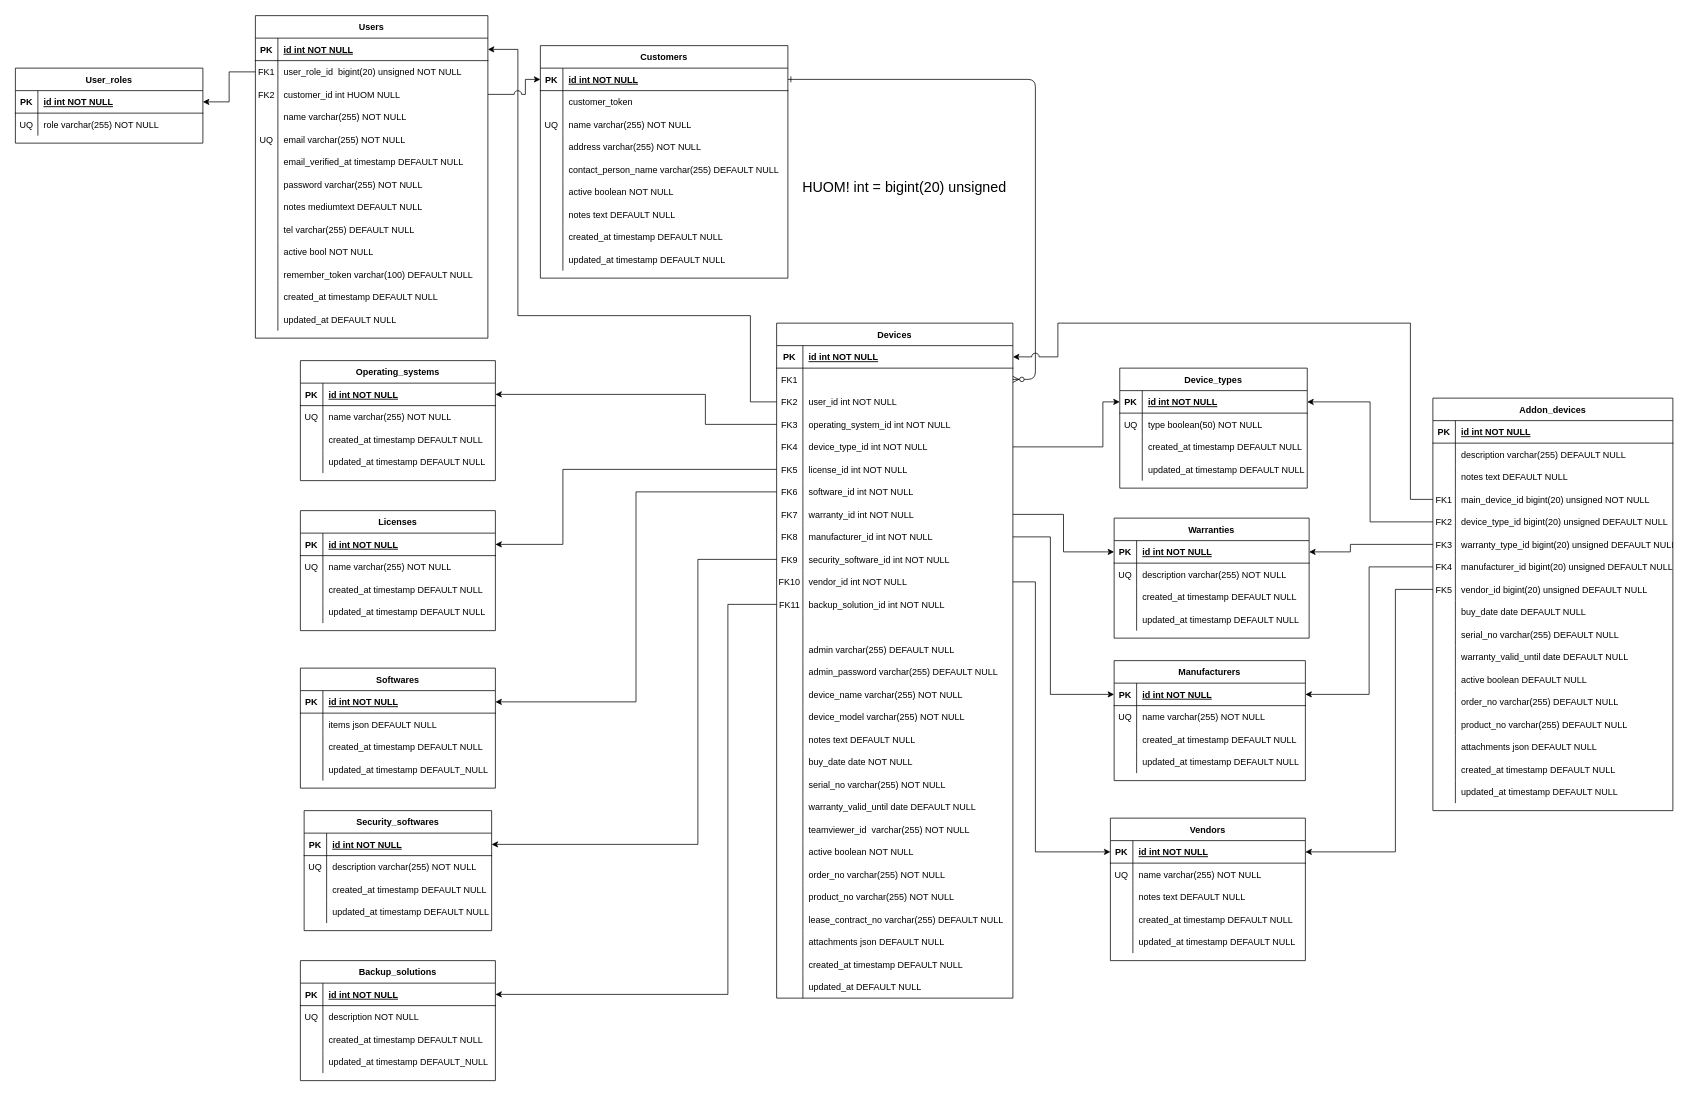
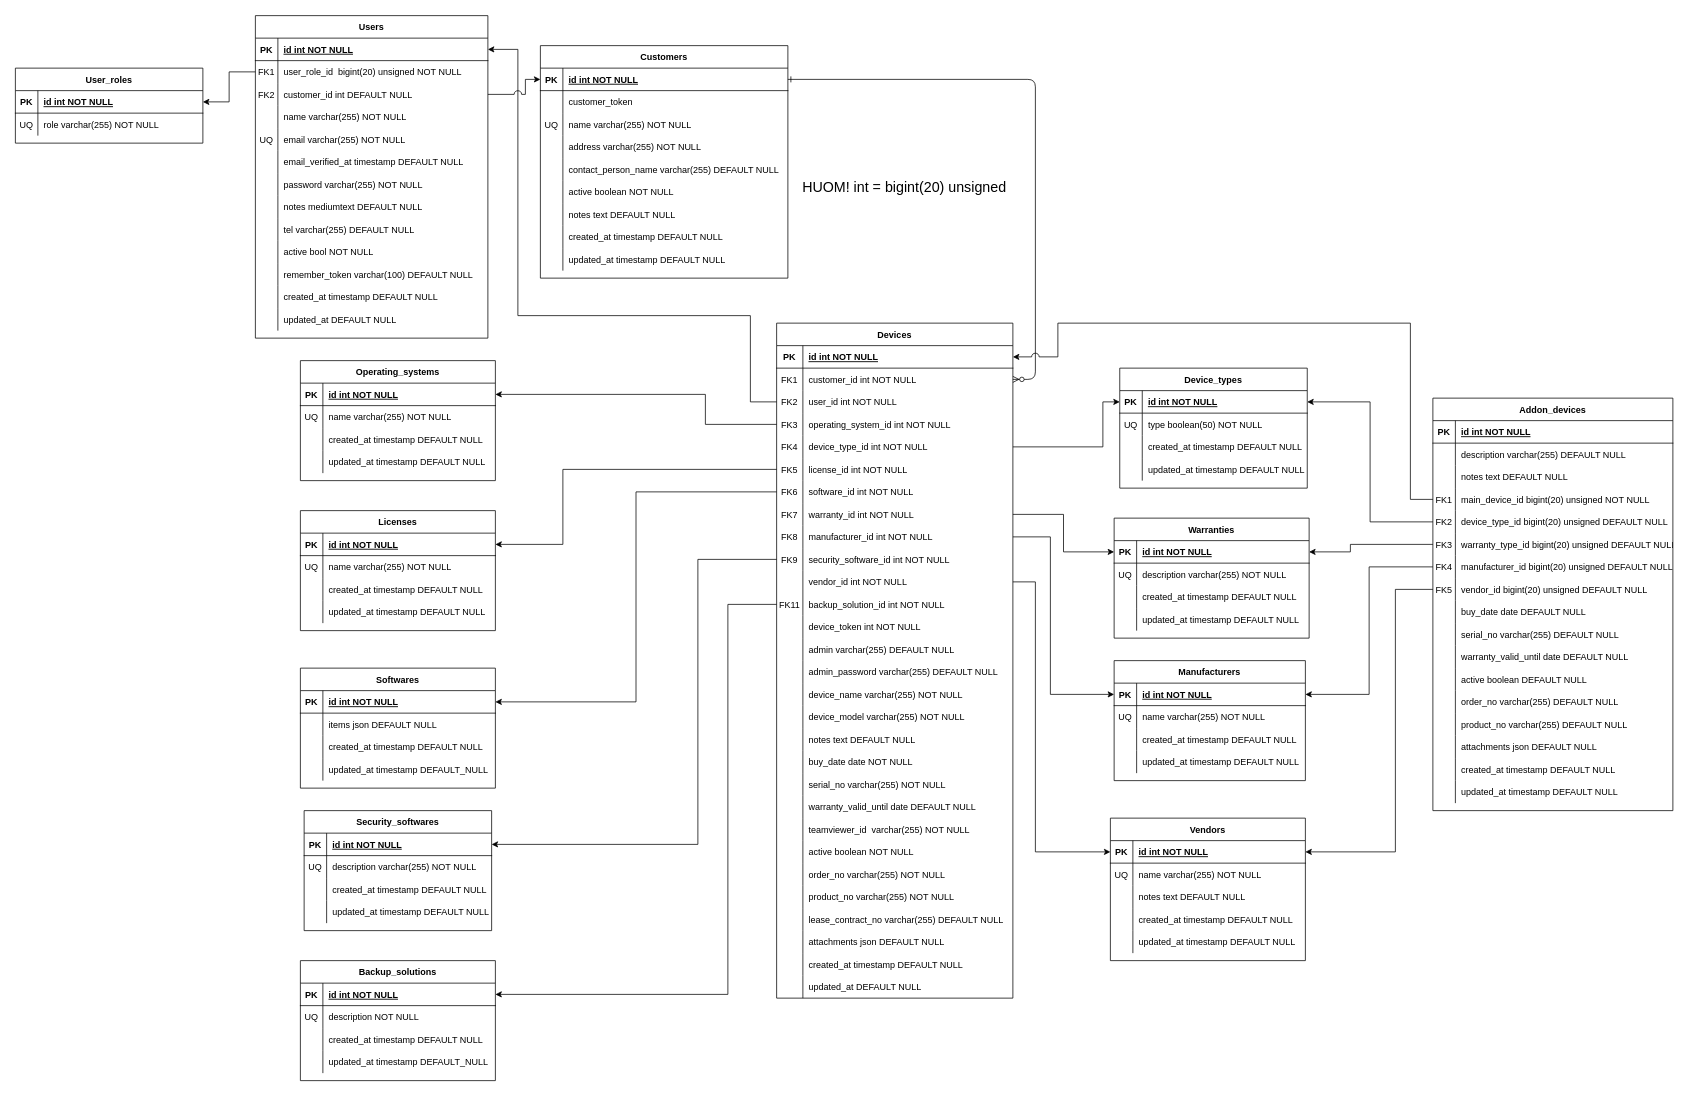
(341, 95) -> (348, 95)
none -> (908, 379)
(790, 582) -> none
none -> (908, 627)
